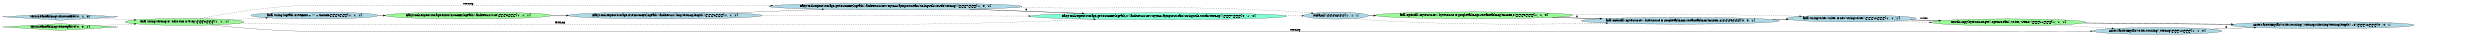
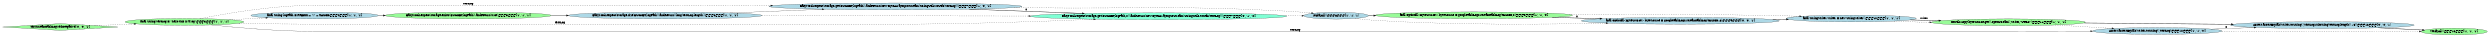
(60, 17) -> none
none -> (2454, 32)
